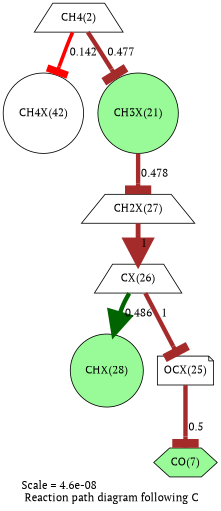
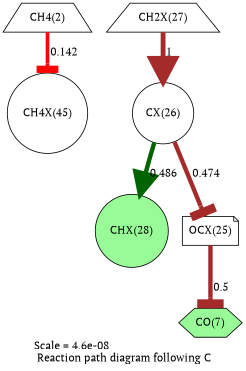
(43, 113) -> (47, 113)
(138, 113) -> none
(138, 279) -> (163, 113)
(163, 314) -> (205, 174)
